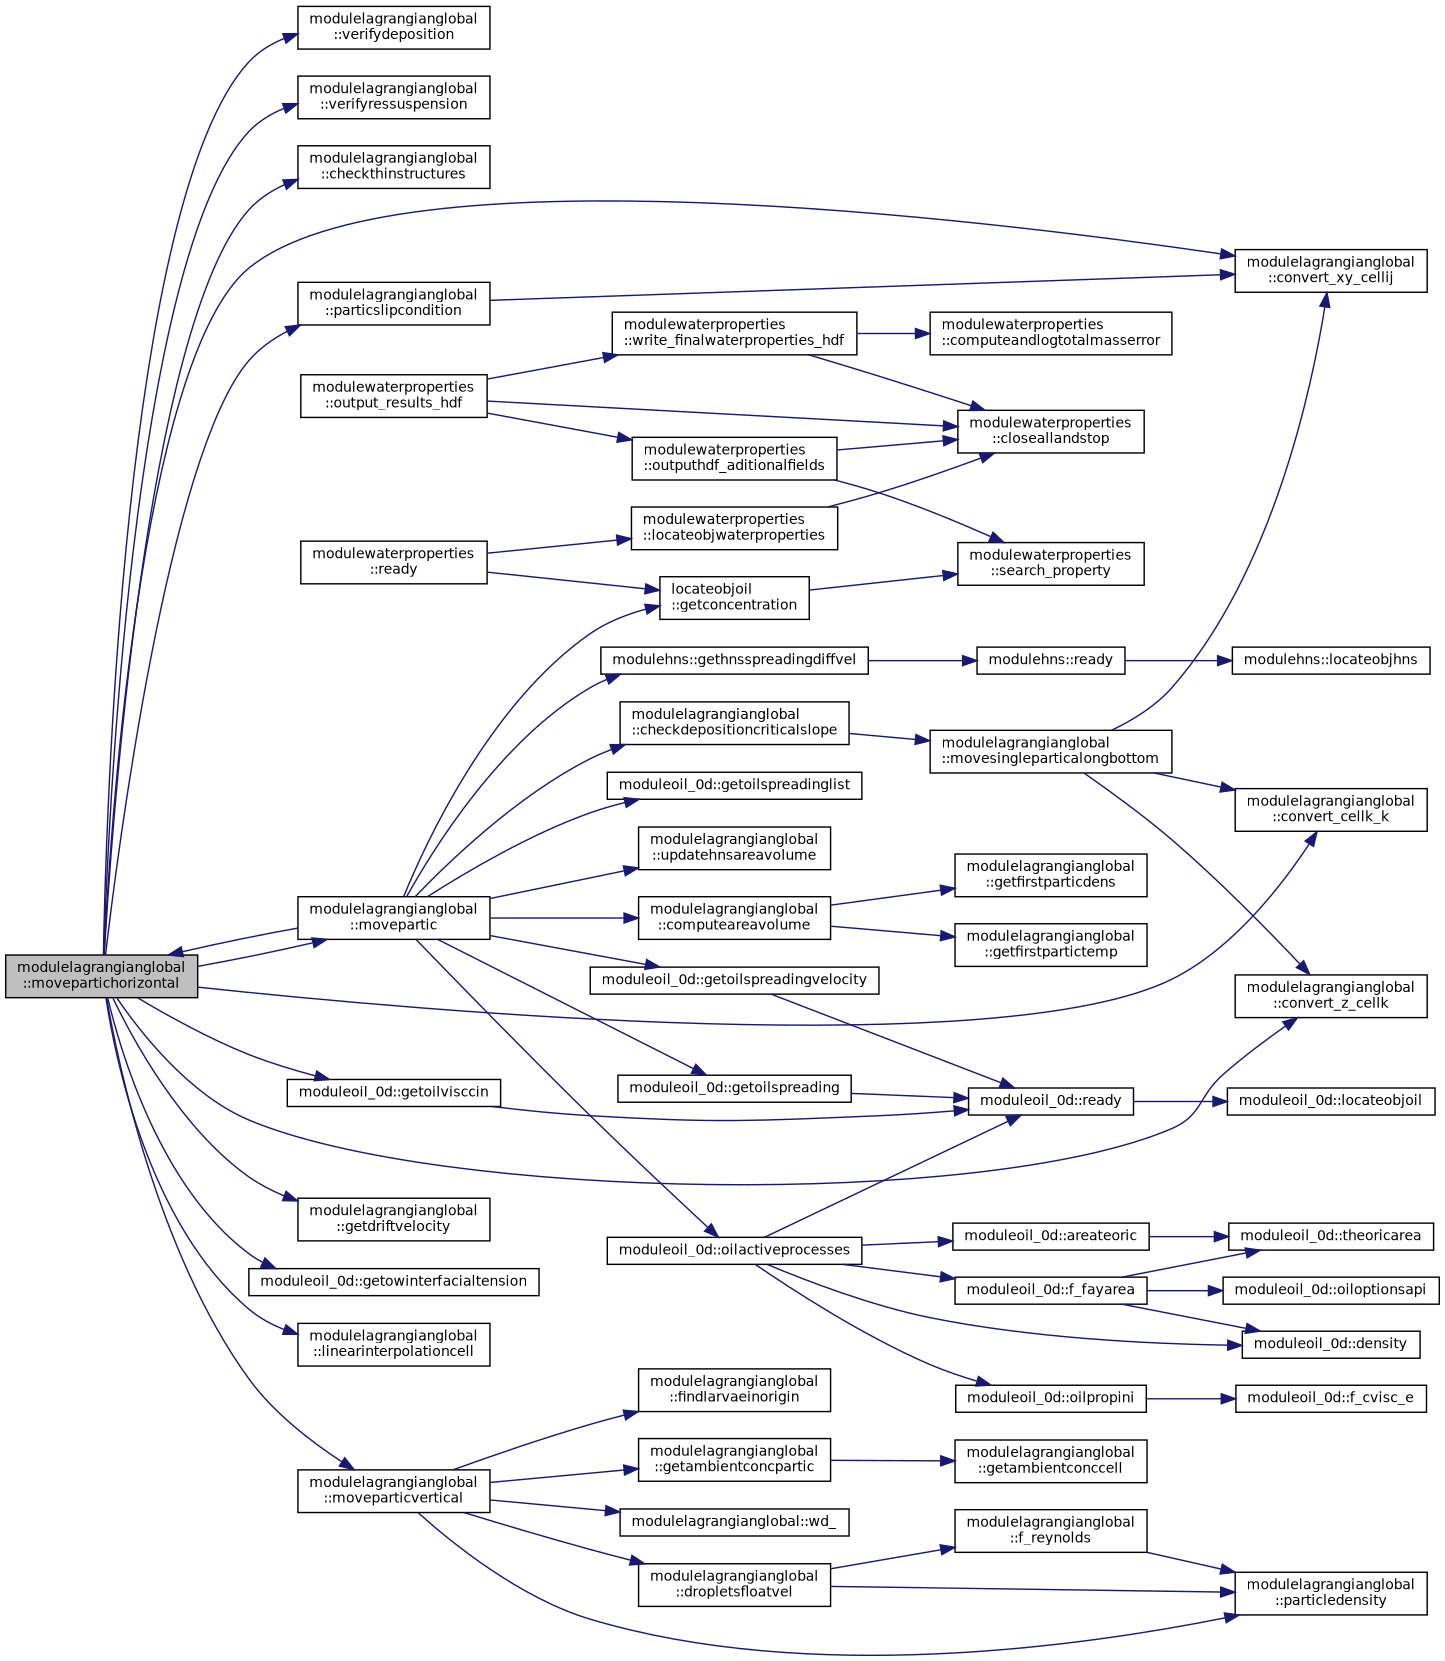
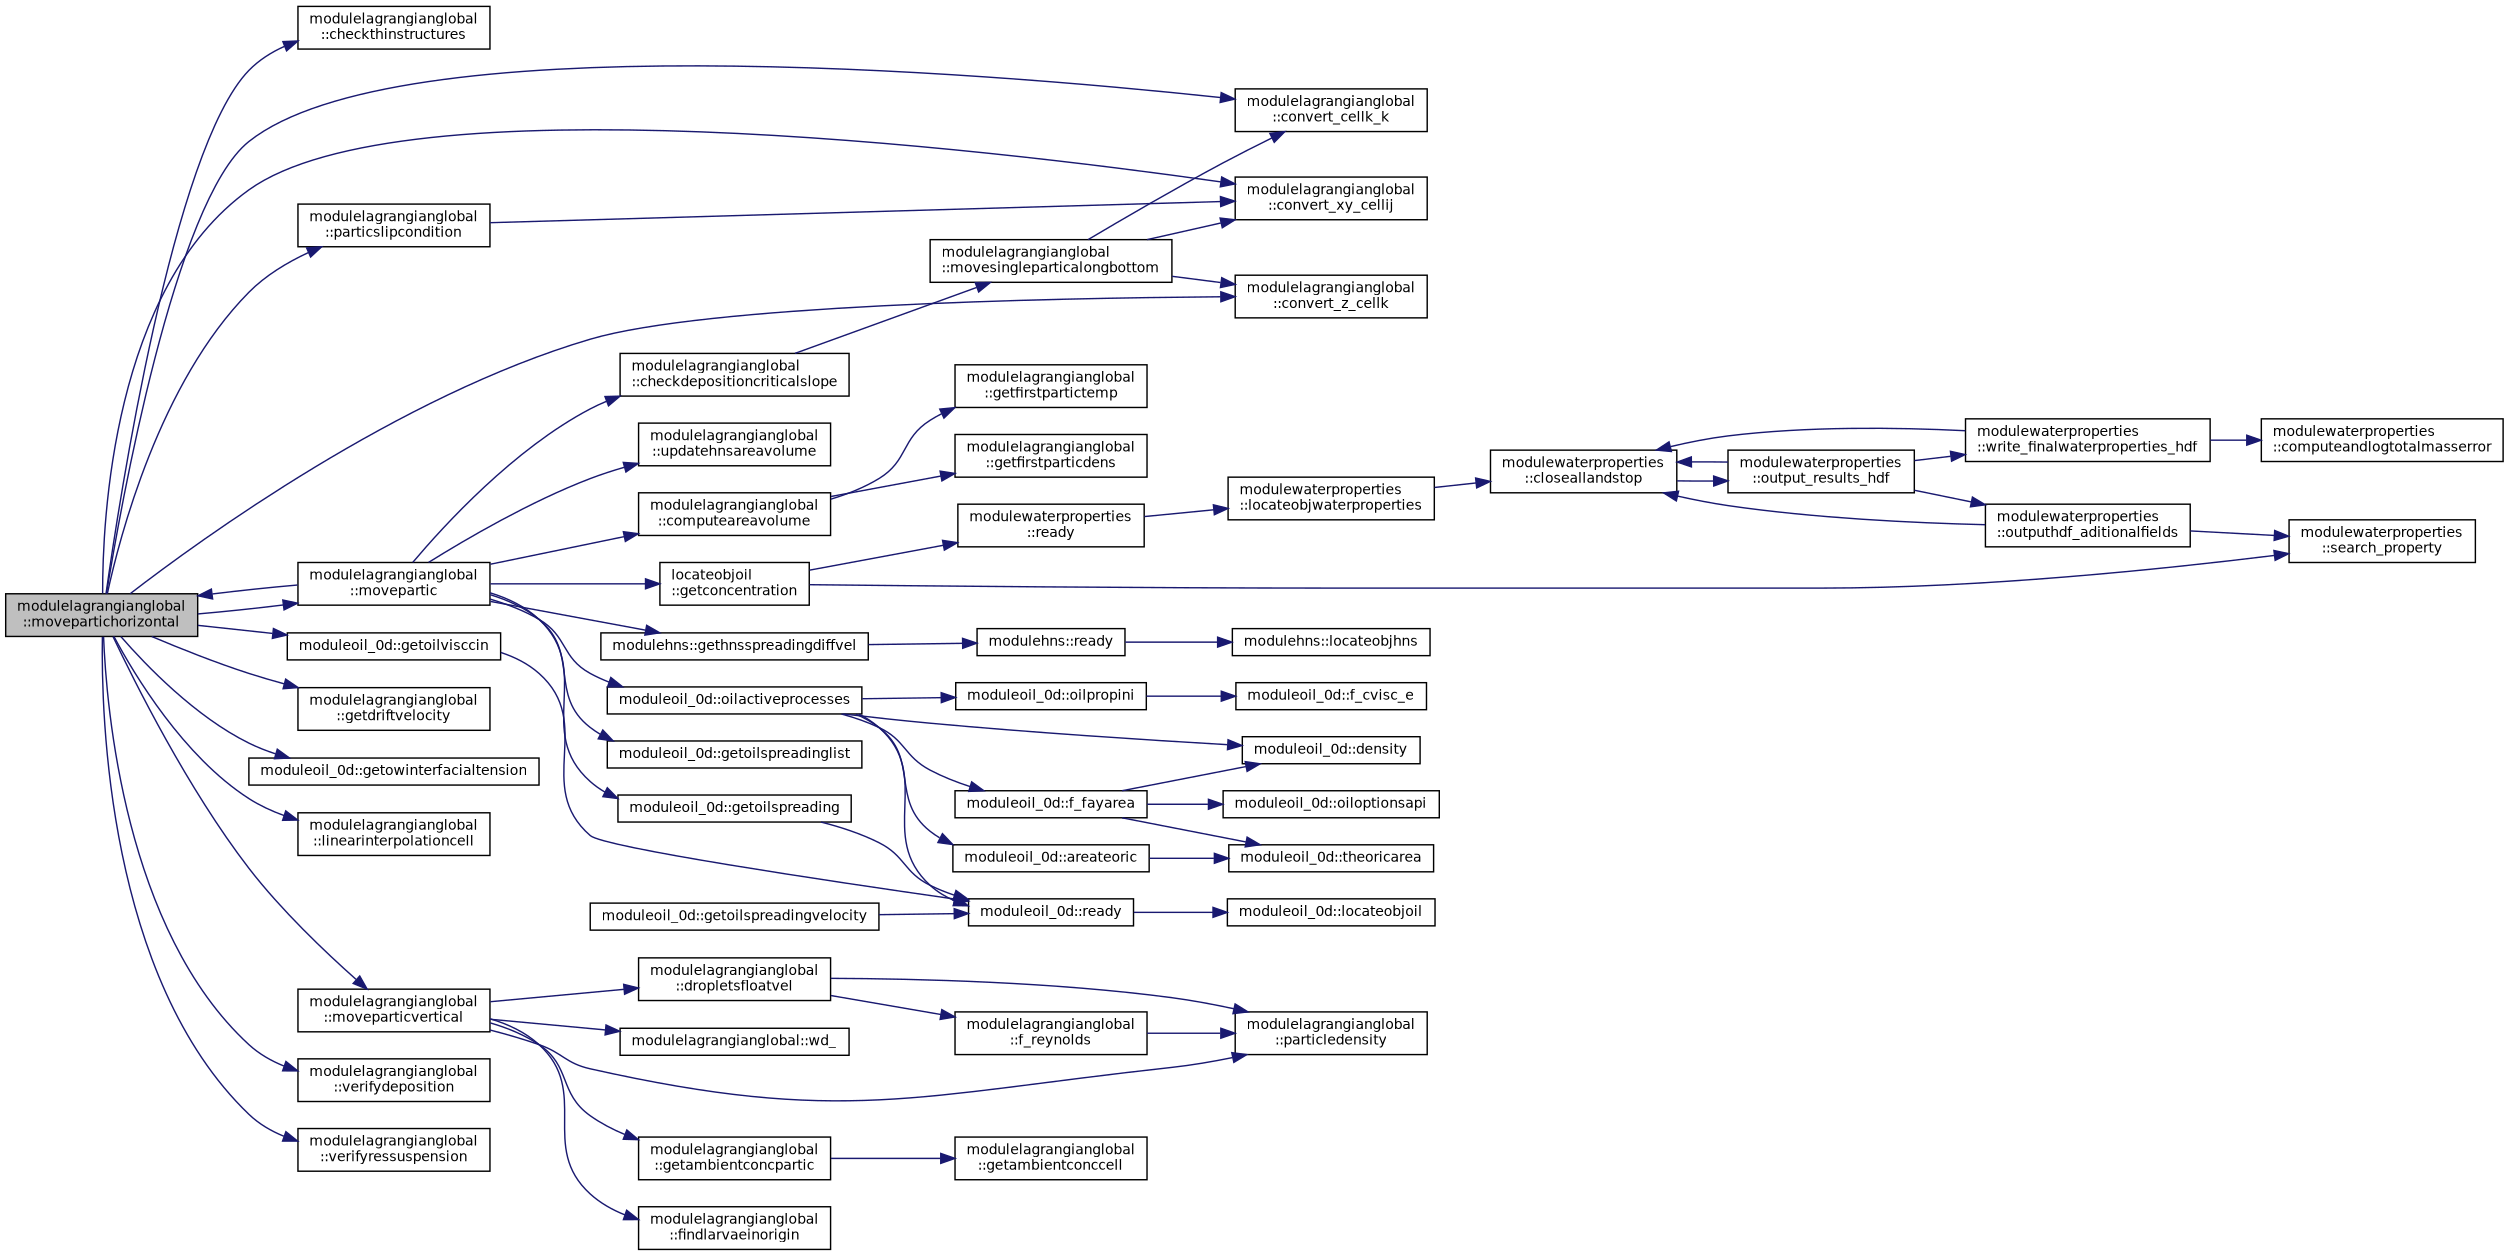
none -> (1695, 481)
(566, 580) -> (876, 558)
(568, 950) -> none
